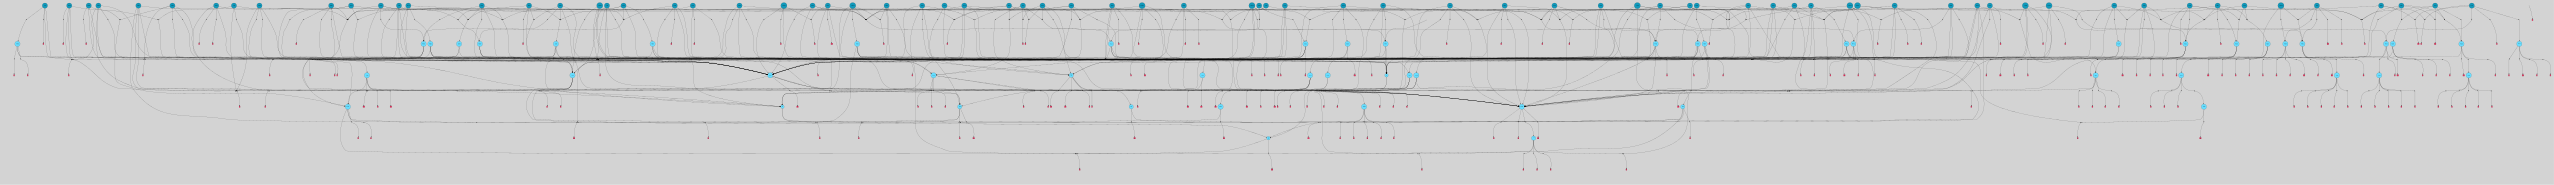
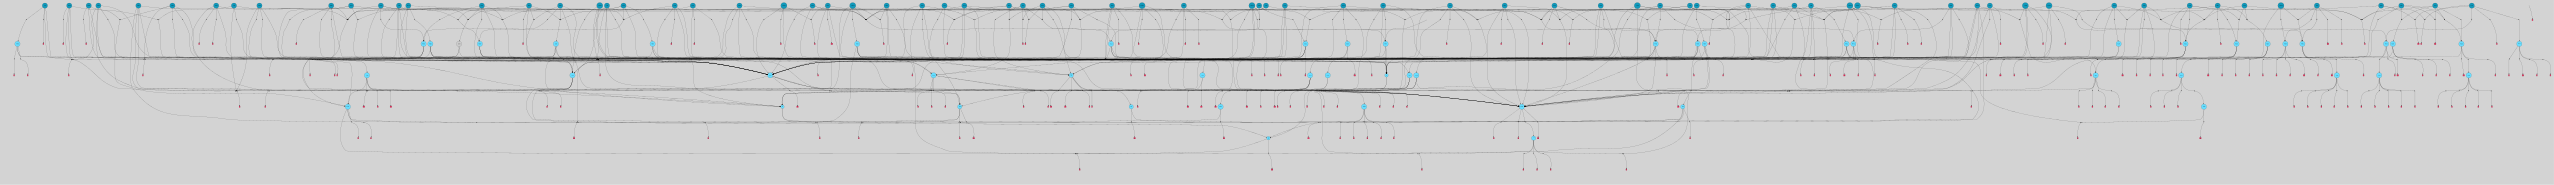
(459, 44) -> (459, 44)
